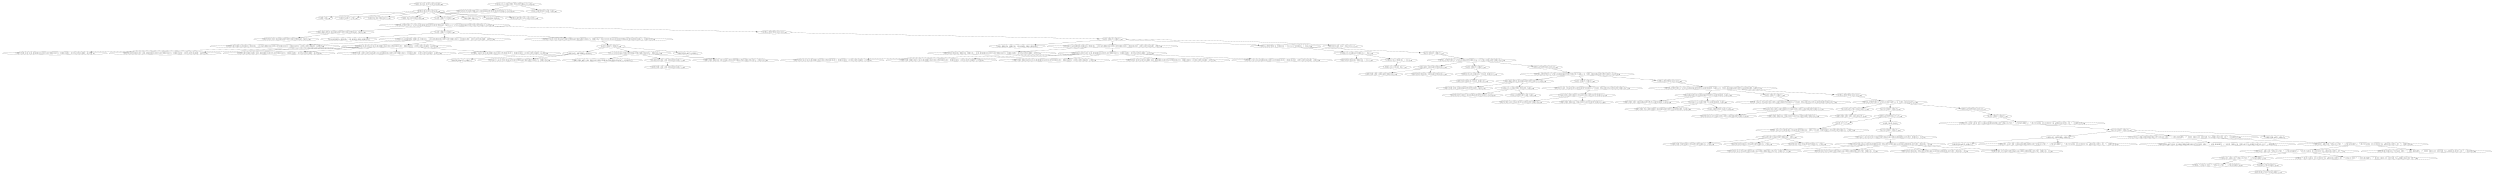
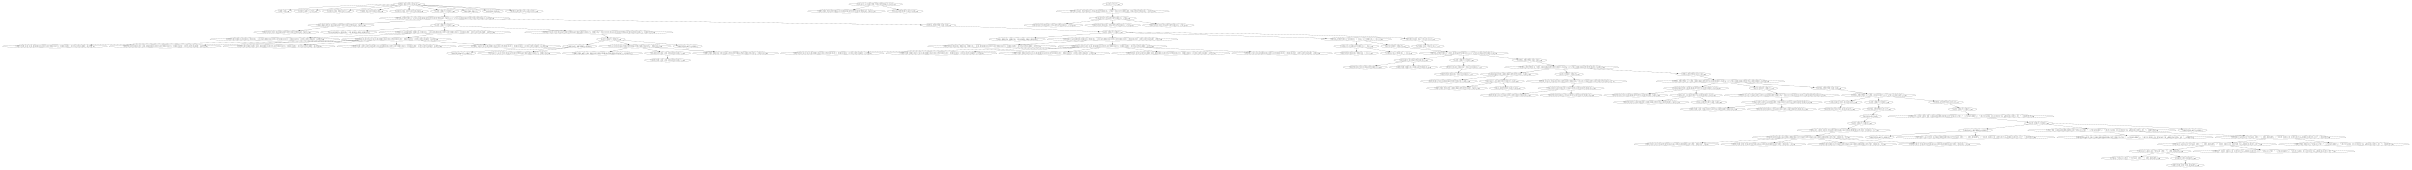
(429, 7) -> (409, 7)
(1397, 63) -> (1424, 42)
(1866, 120) -> none
